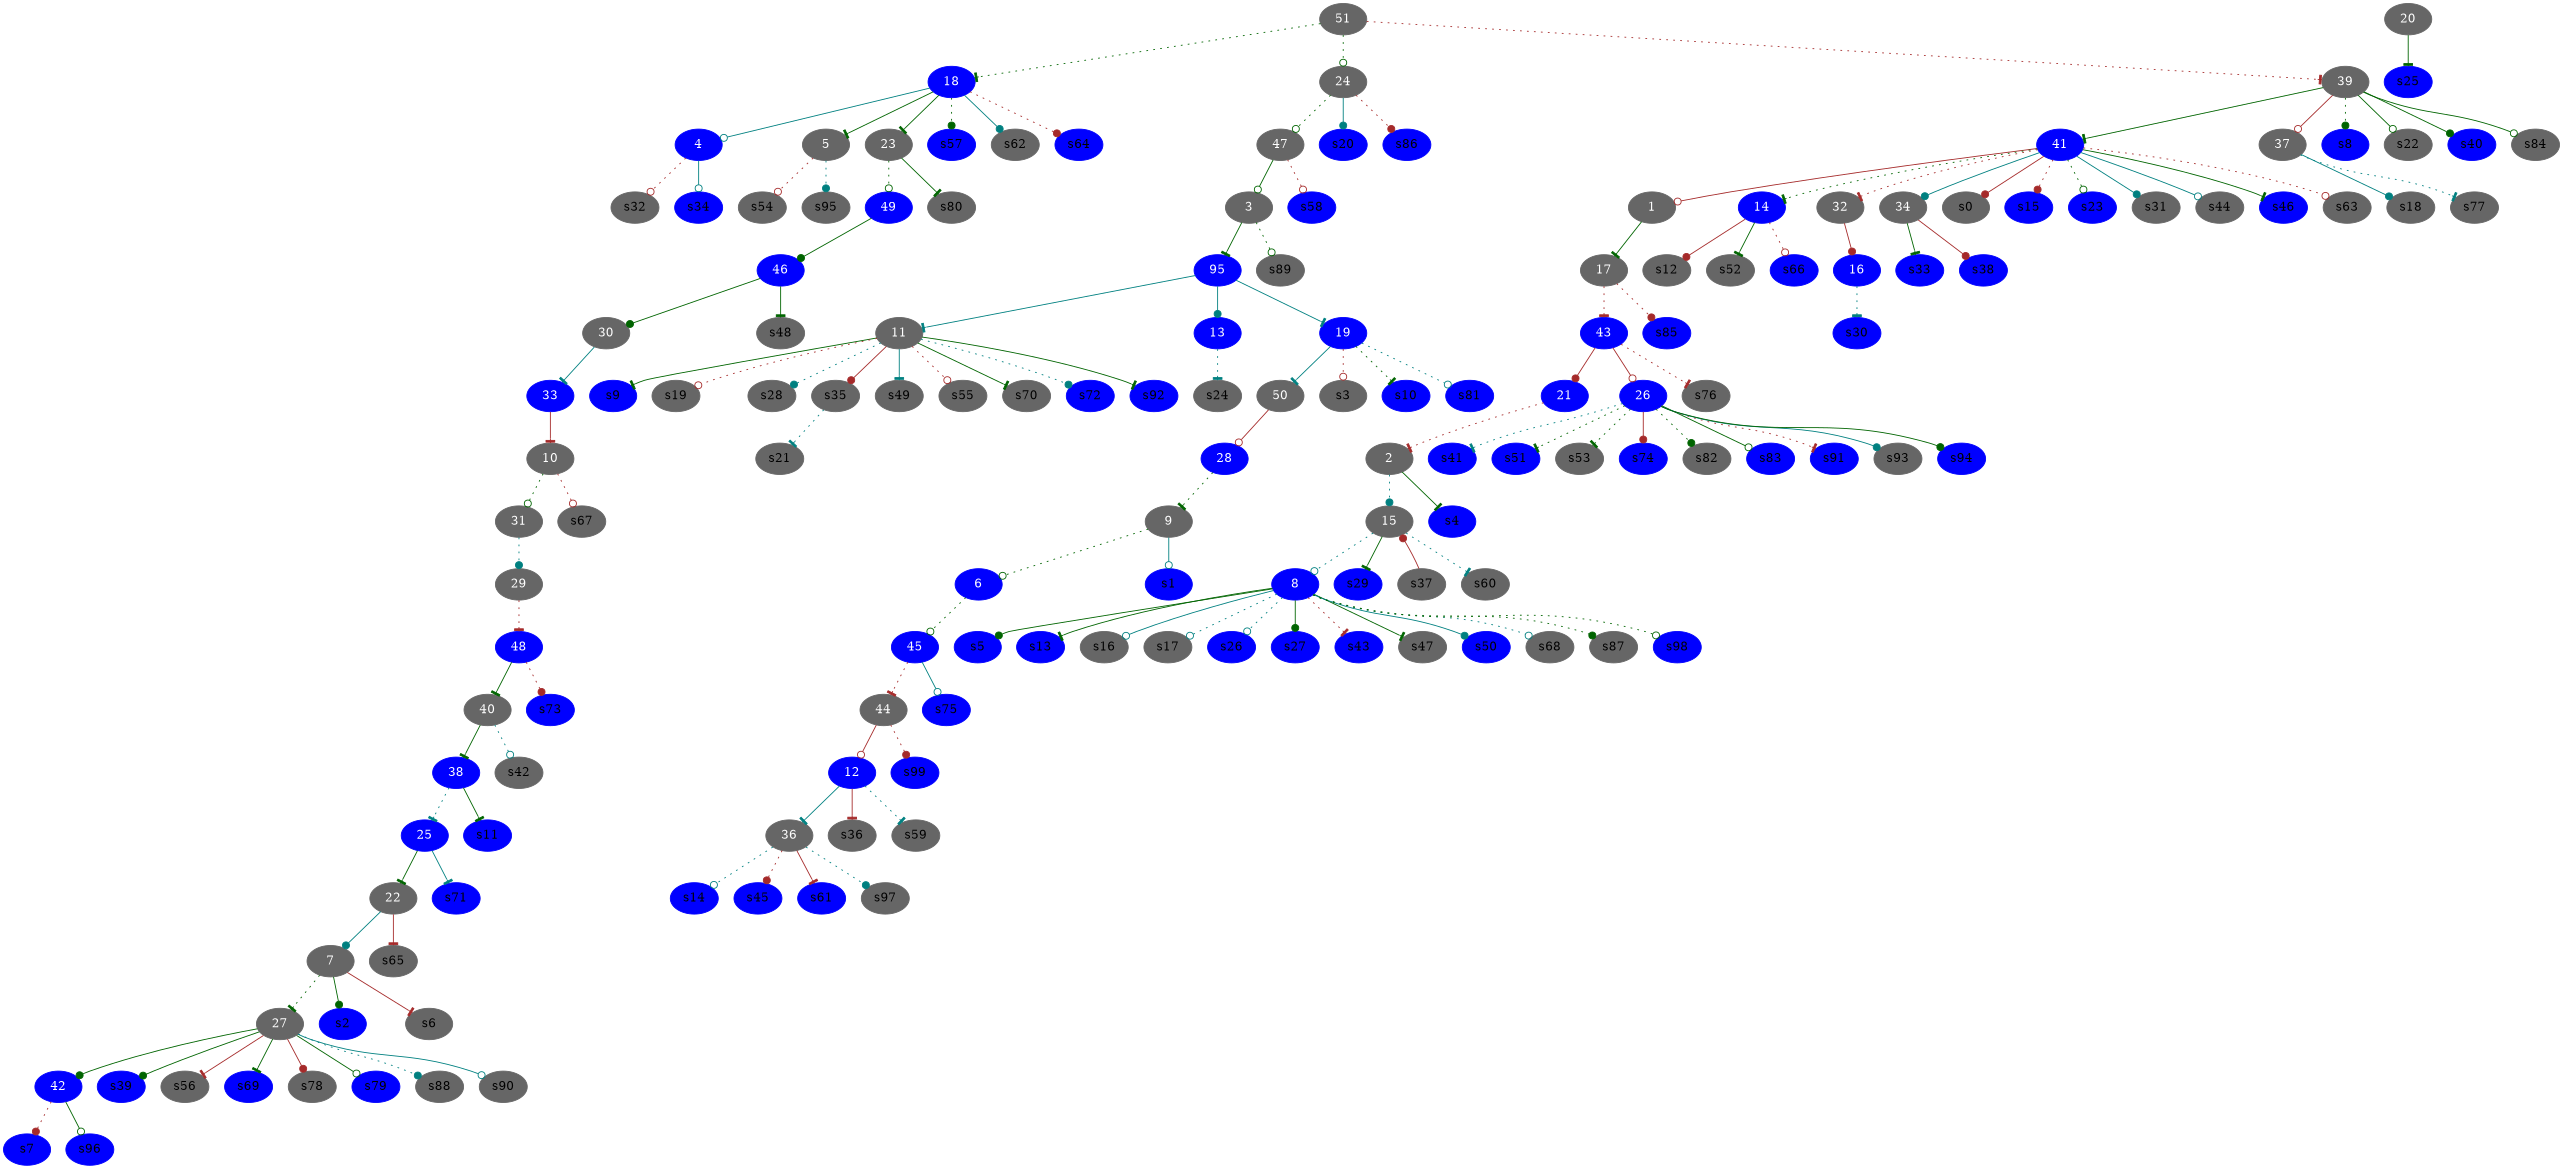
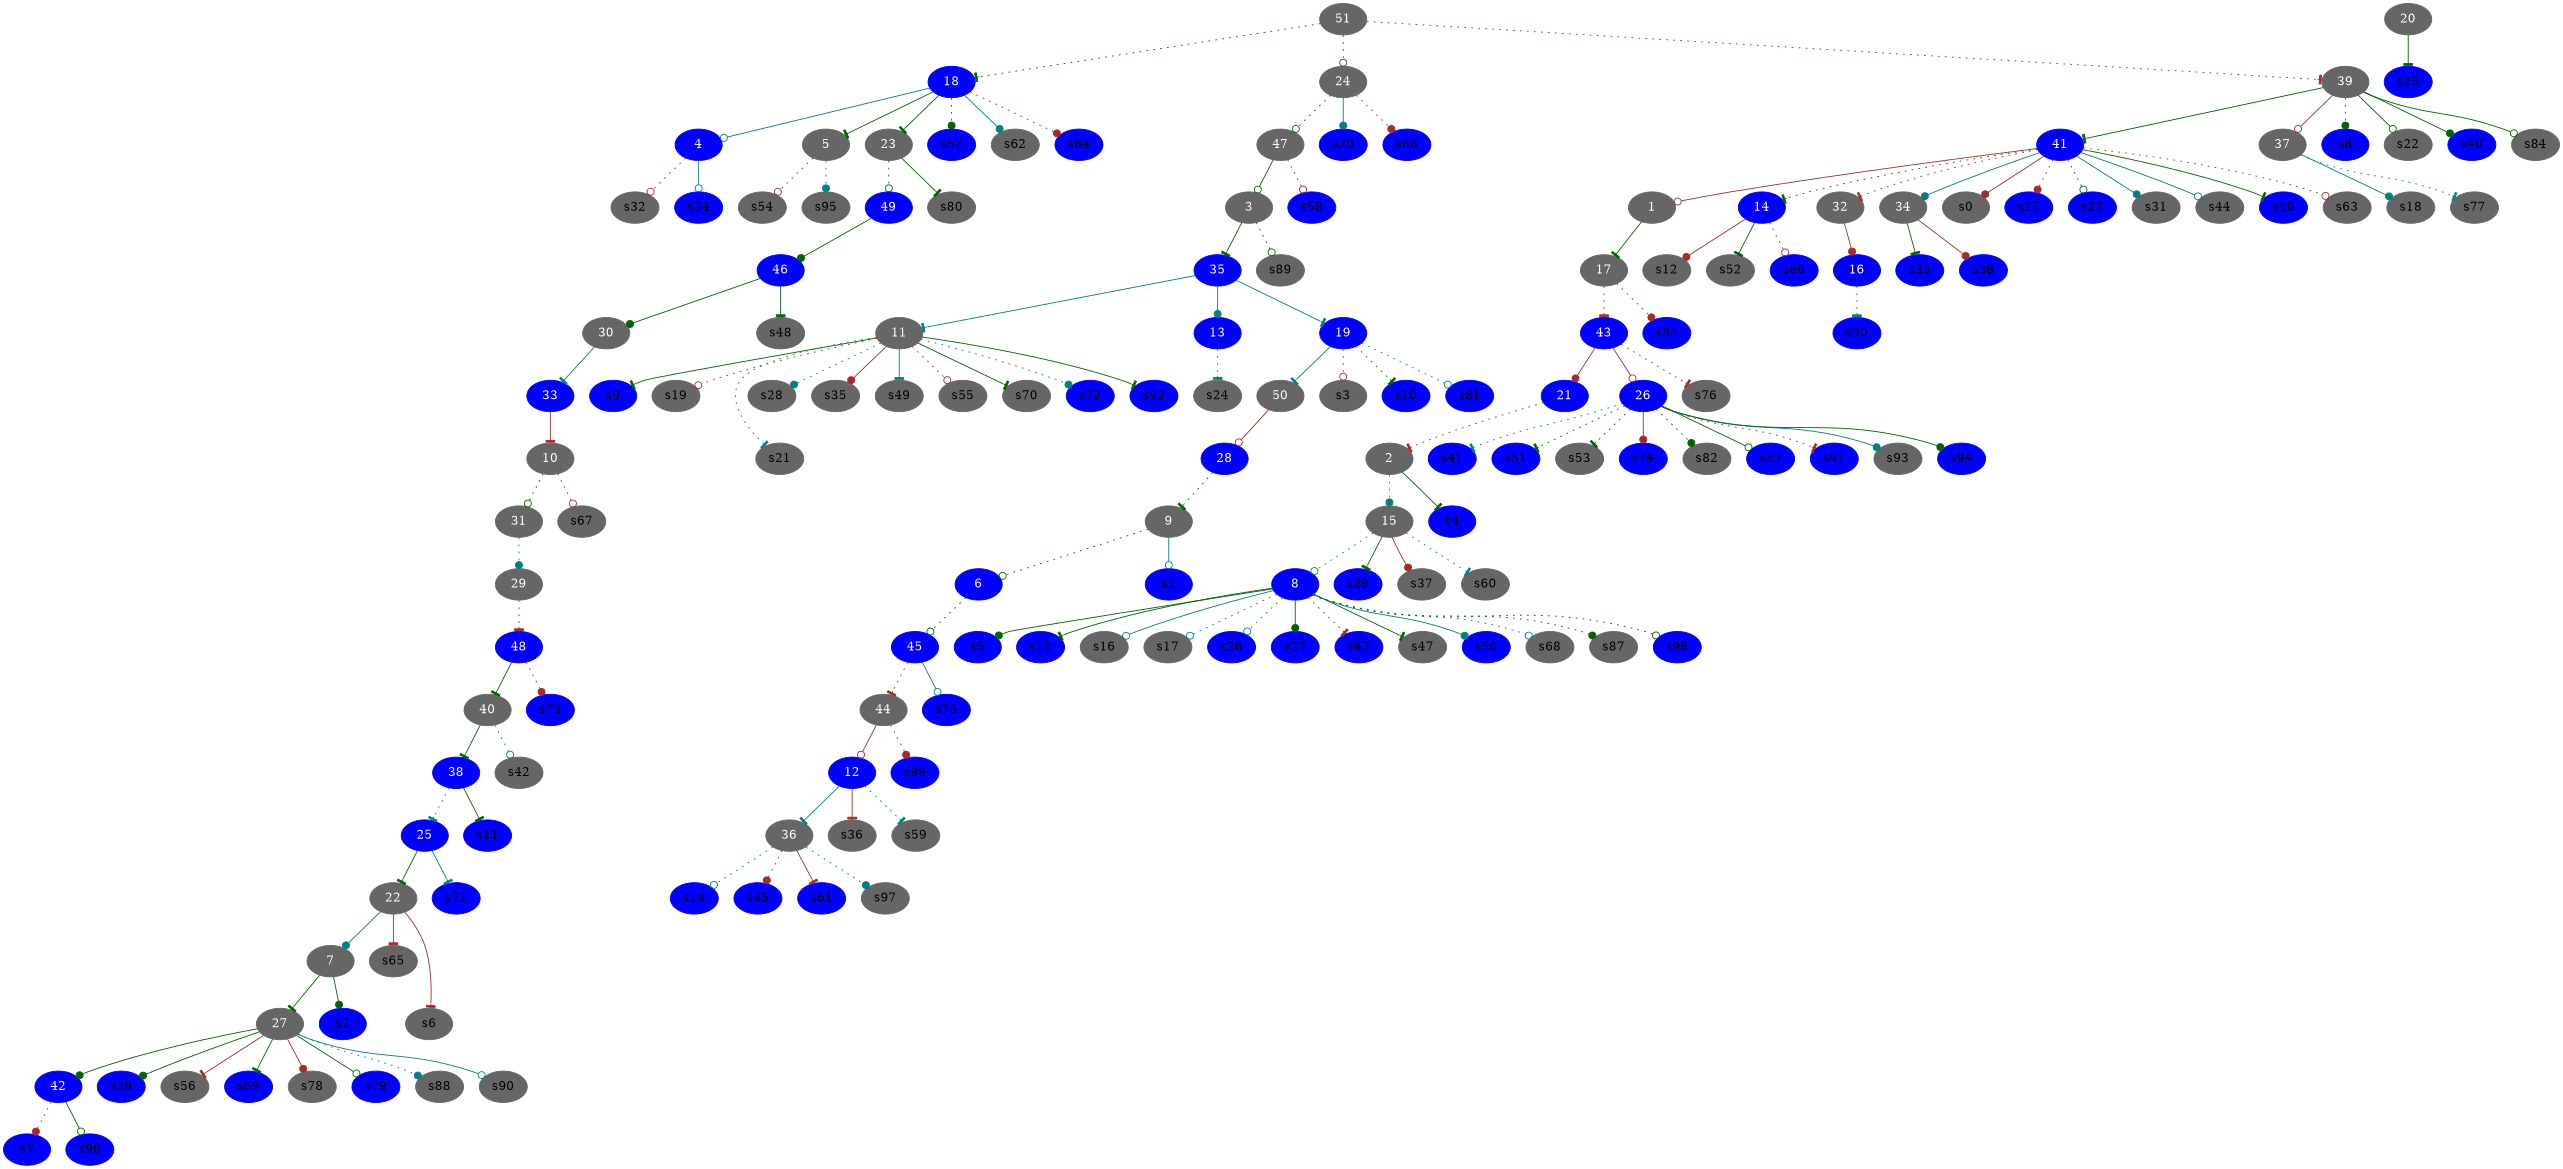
(1218, 270) -> (1218, 270)
(809, 426) -> (743, 378)
(1412, 555) -> (1399, 551)
(307, 991) -> (307, 991)
(378, 991) -> (427, 955)
